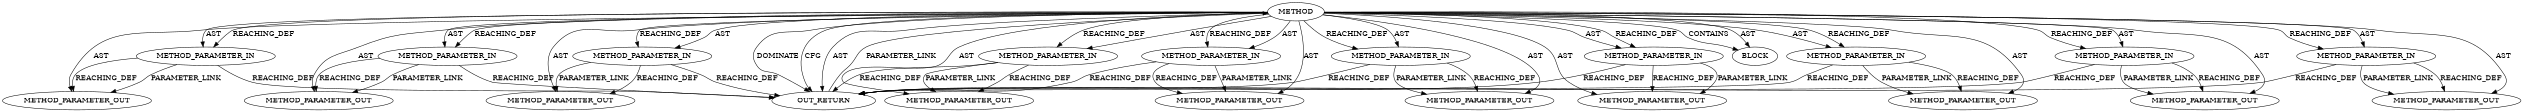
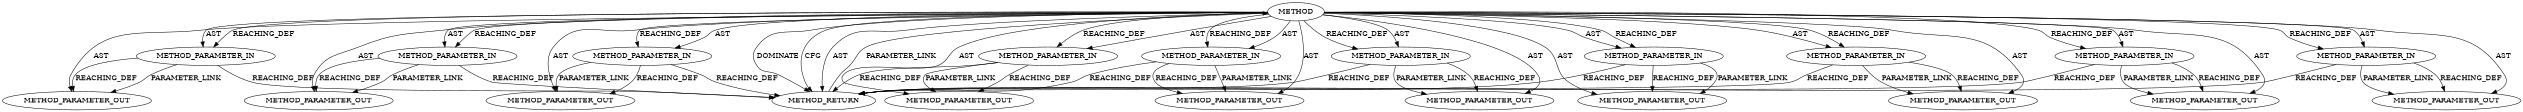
(1755, 56) -> none
(824, 101) -> (824, 101)
